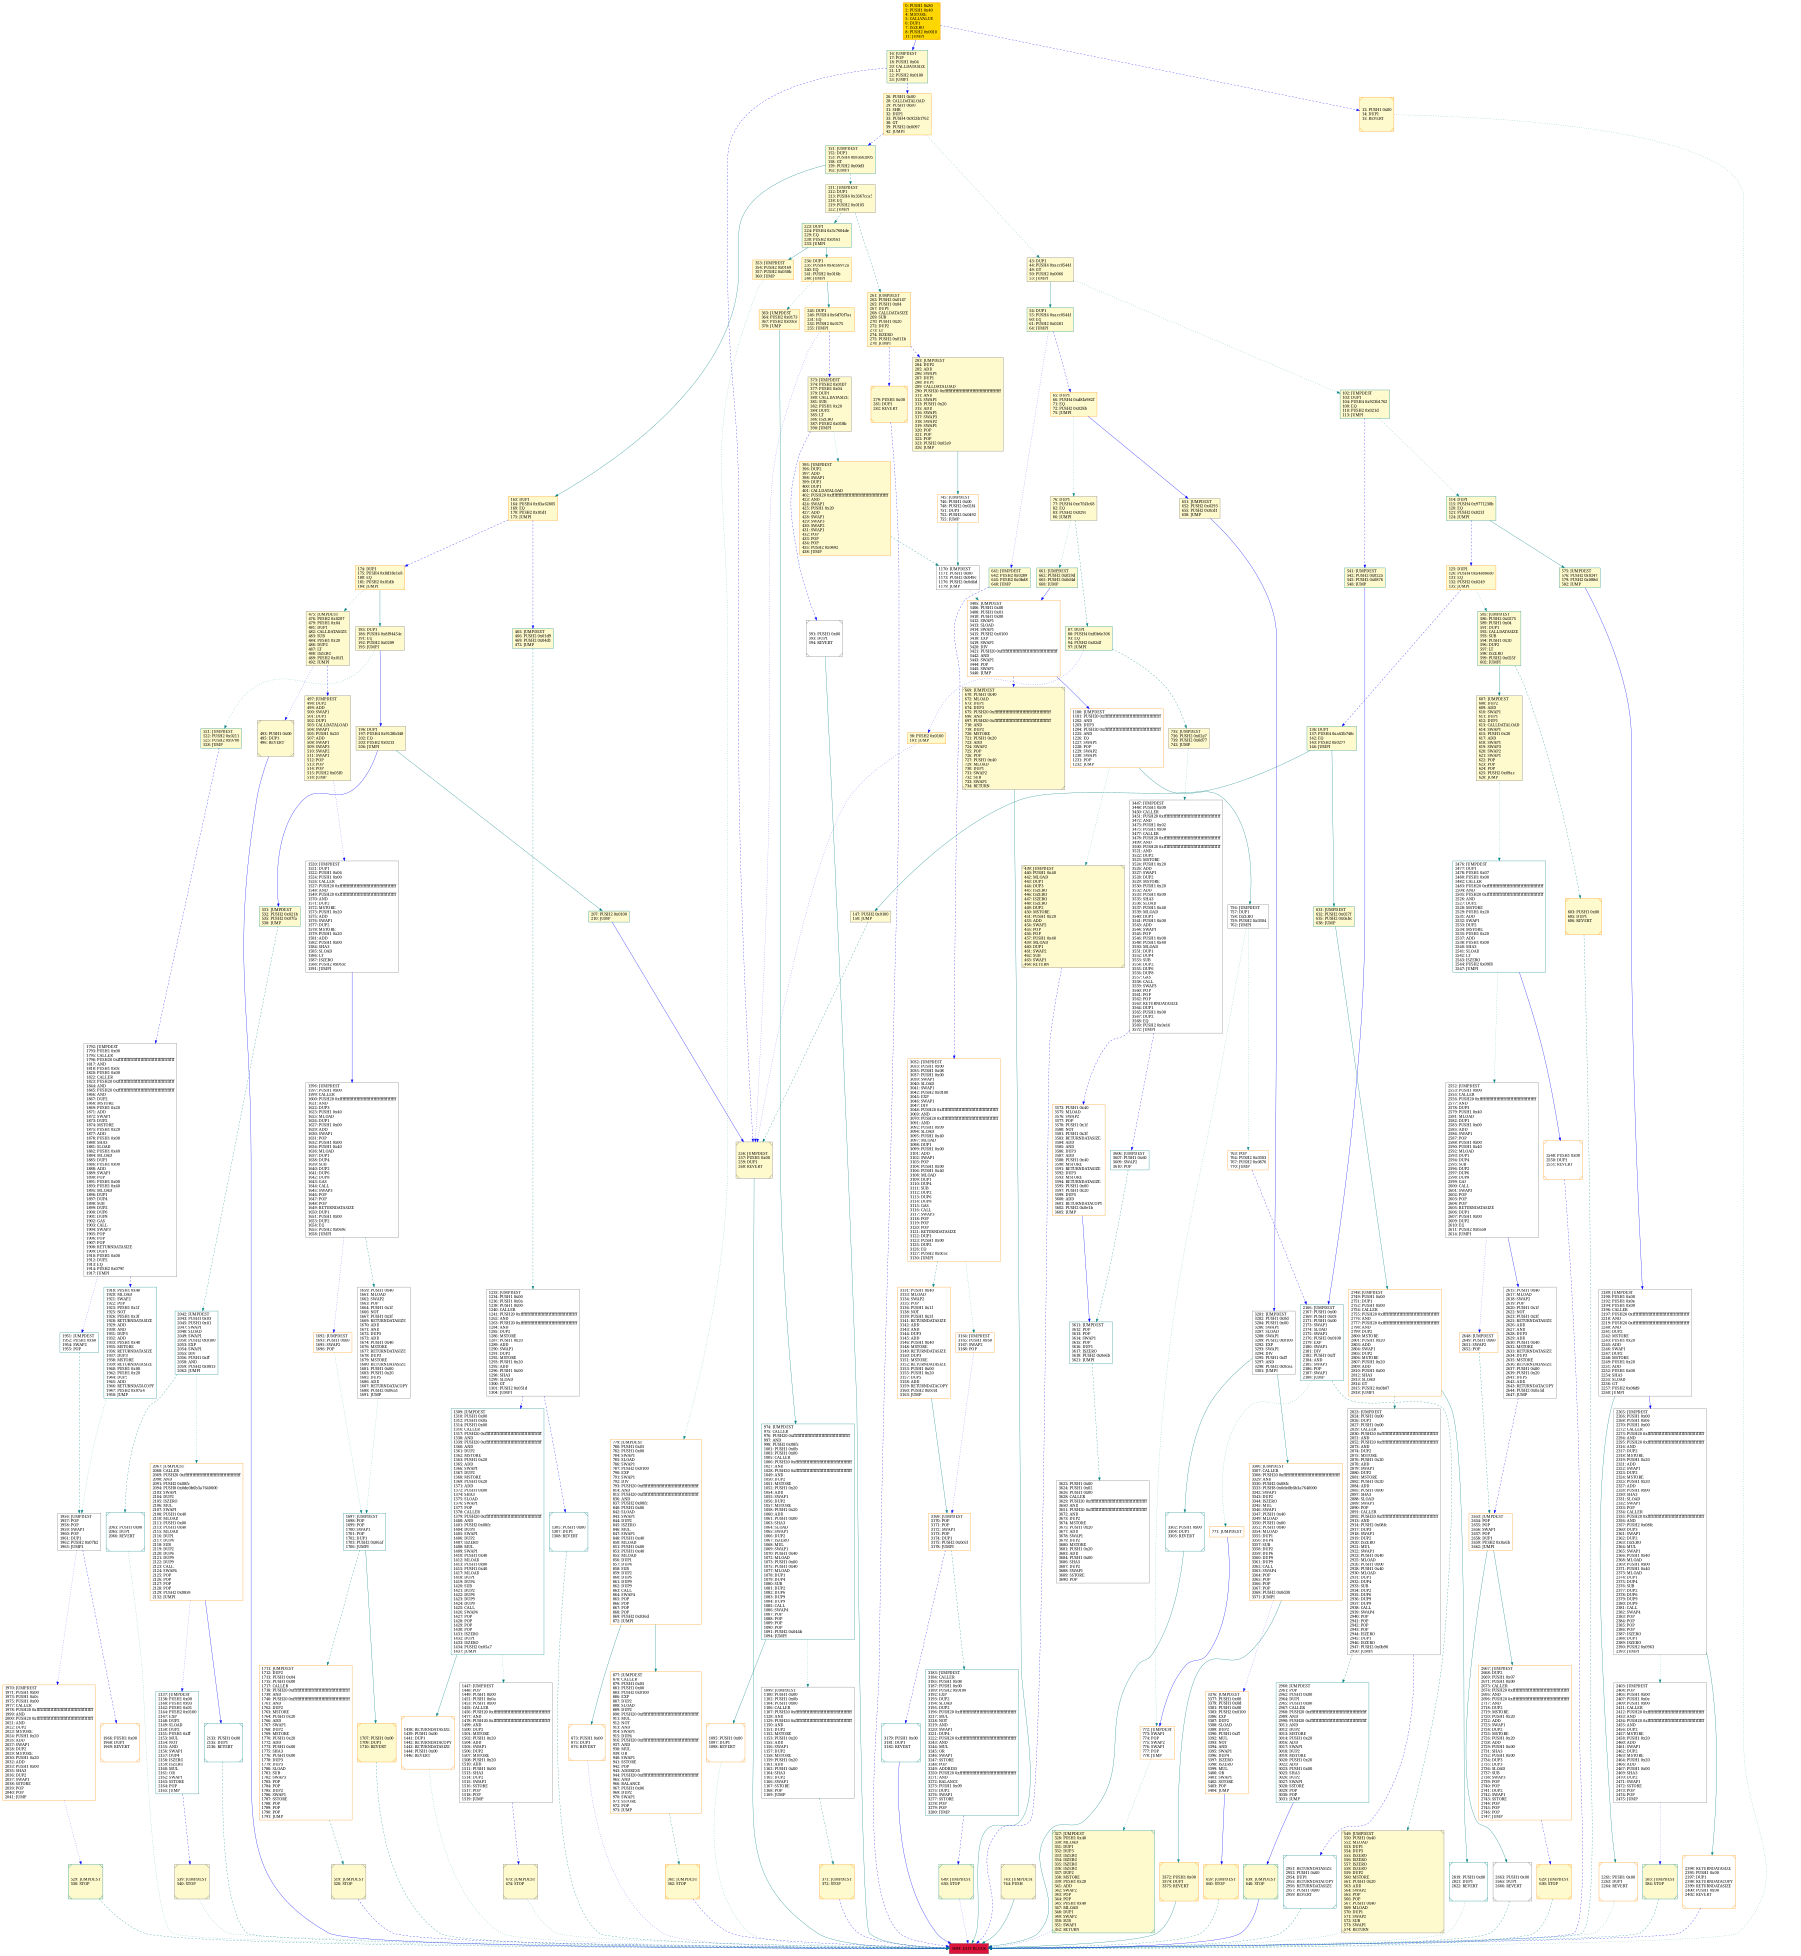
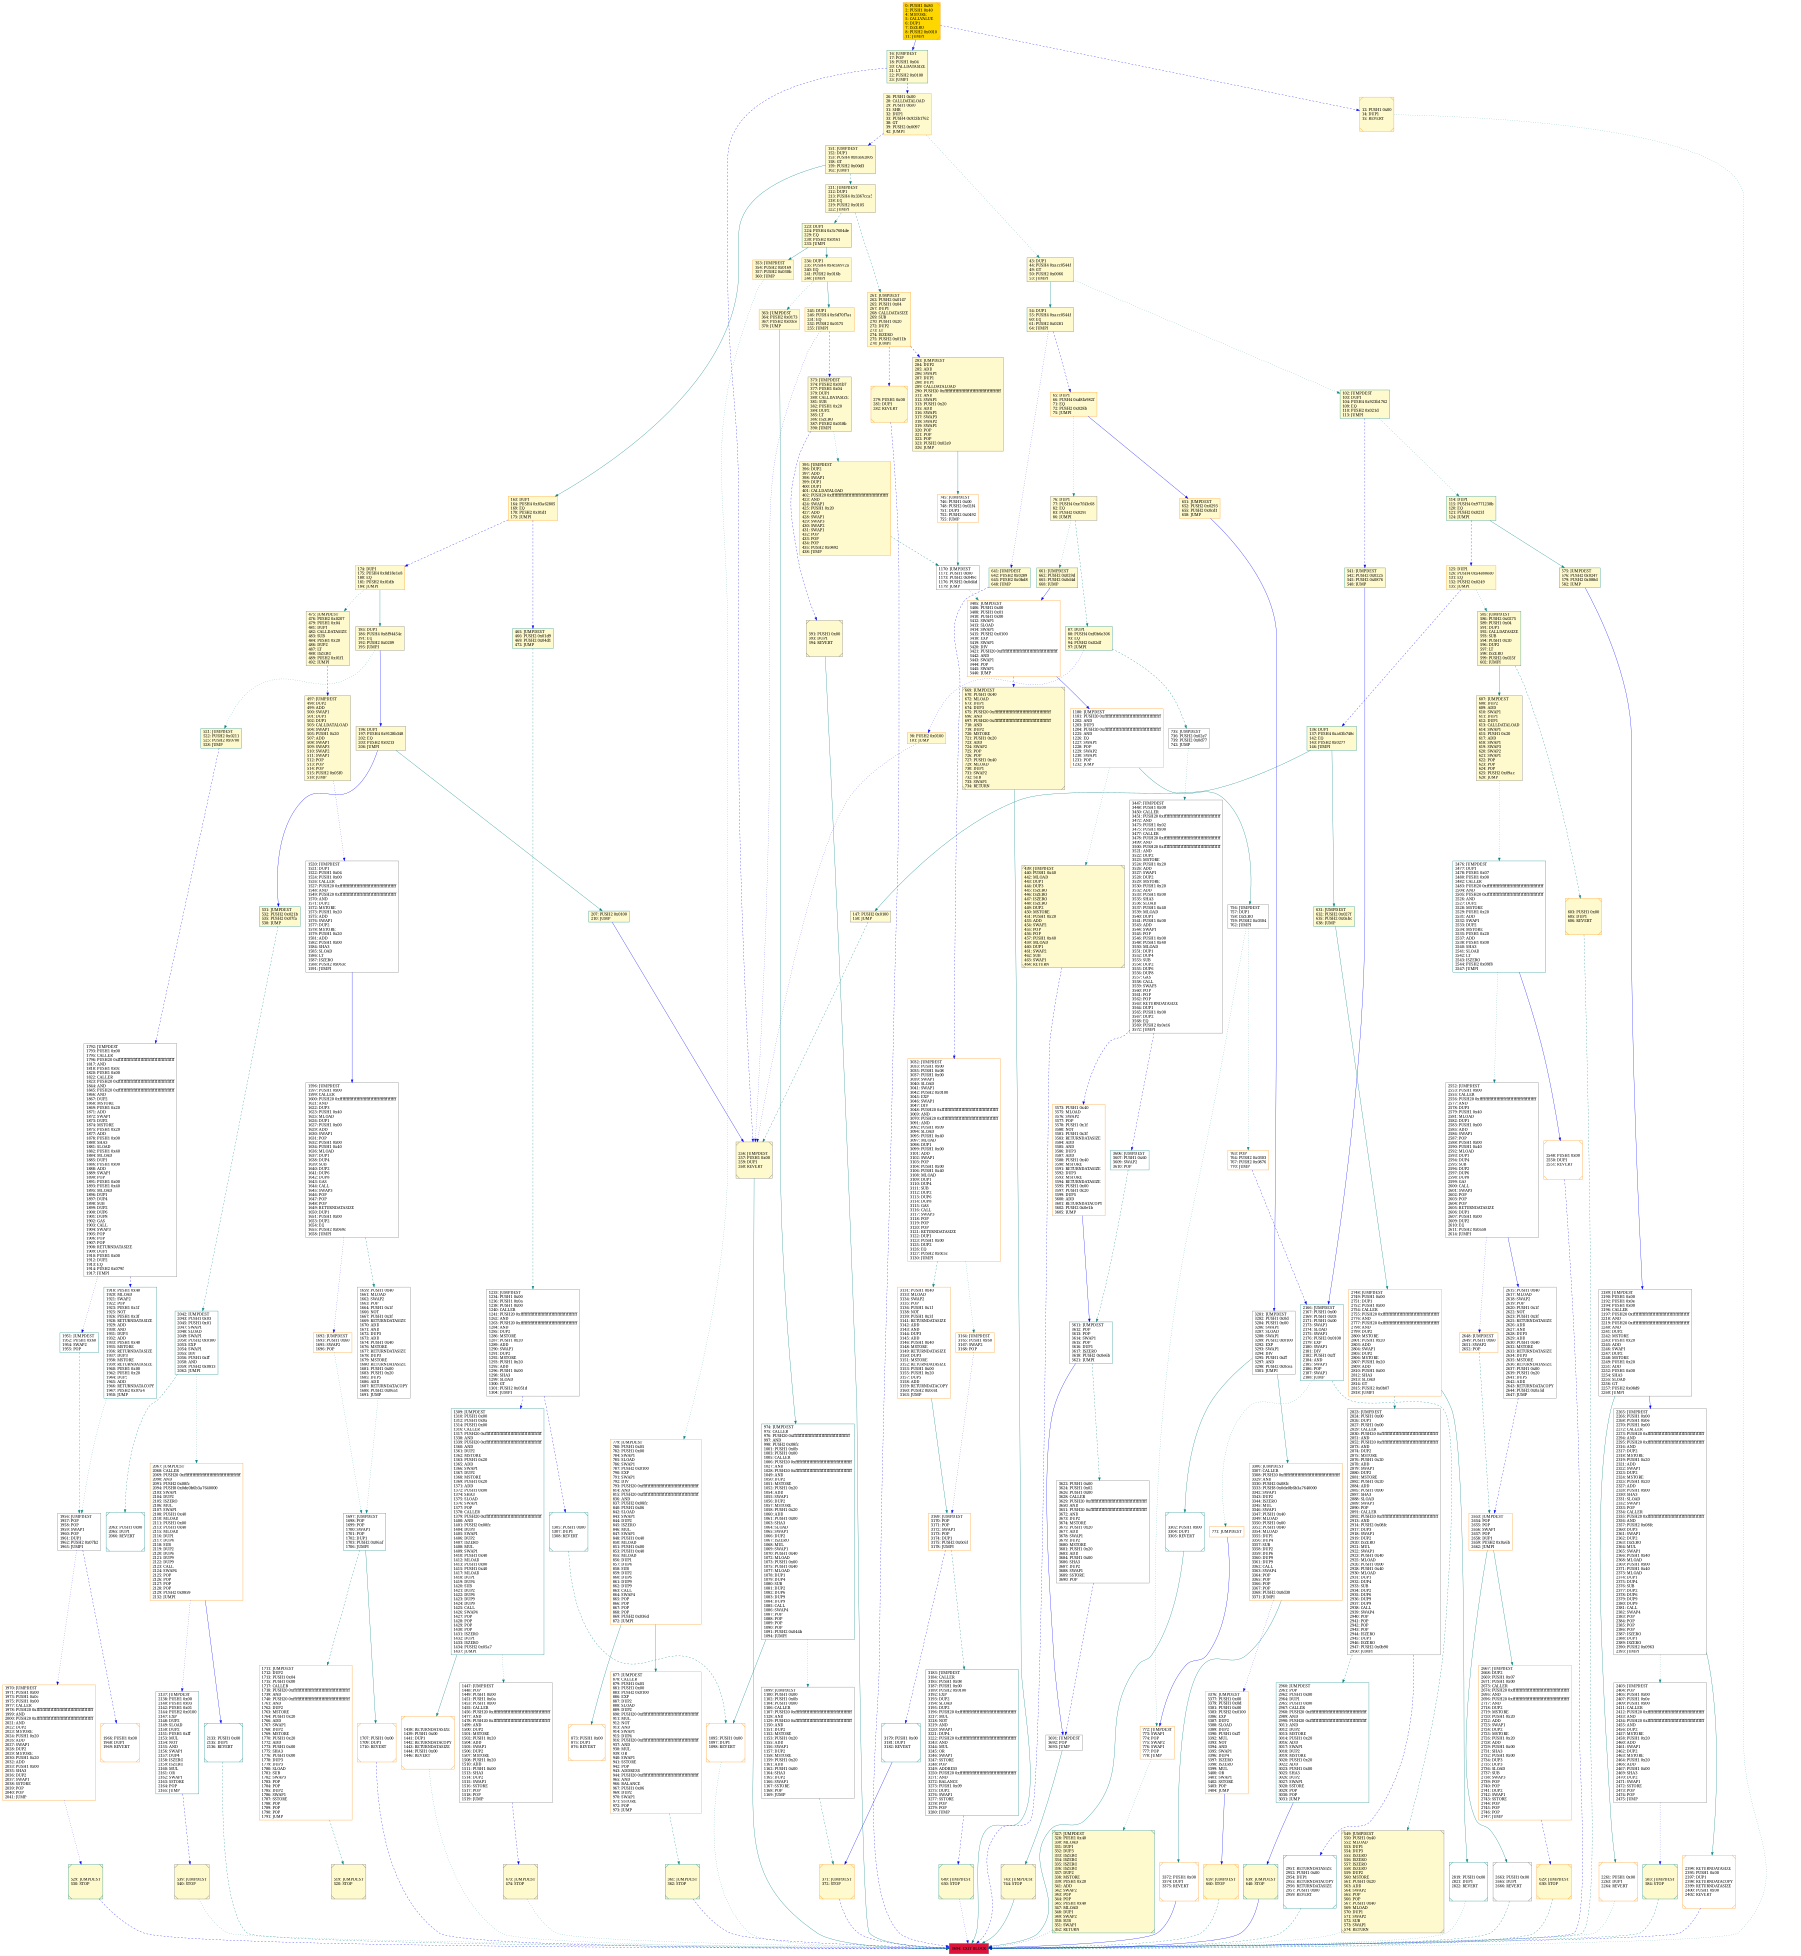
(1200, 508) -> (1200, 508)
(824, 638) -> (824, 638)
(276, 738) -> none
(1189, 738) -> (1189, 738)
(377, 1743) -> (377, 1743)
none -> (1064, 1743)
(905, 1858) -> (869, 1812)
(682, 1882) -> (682, 1882)
(1018, 1882) -> (1018, 1882)
(1179, 1882) -> (1179, 1882)
(587, 1916) -> (630, 1664)
(192, 1936) -> none
(459, 1937) -> (494, 1940)
(695, 1940) -> none
(1094, 1943) -> (1094, 1943)
(645, 1945) -> none
(517, 1946) -> (517, 1946)
